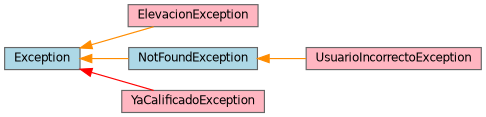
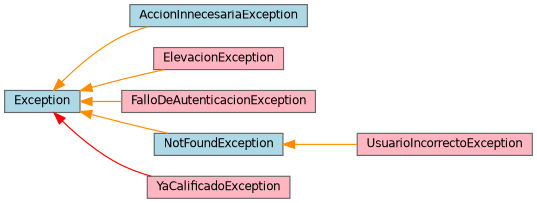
none -> (219, 16)
none -> (219, 101)
